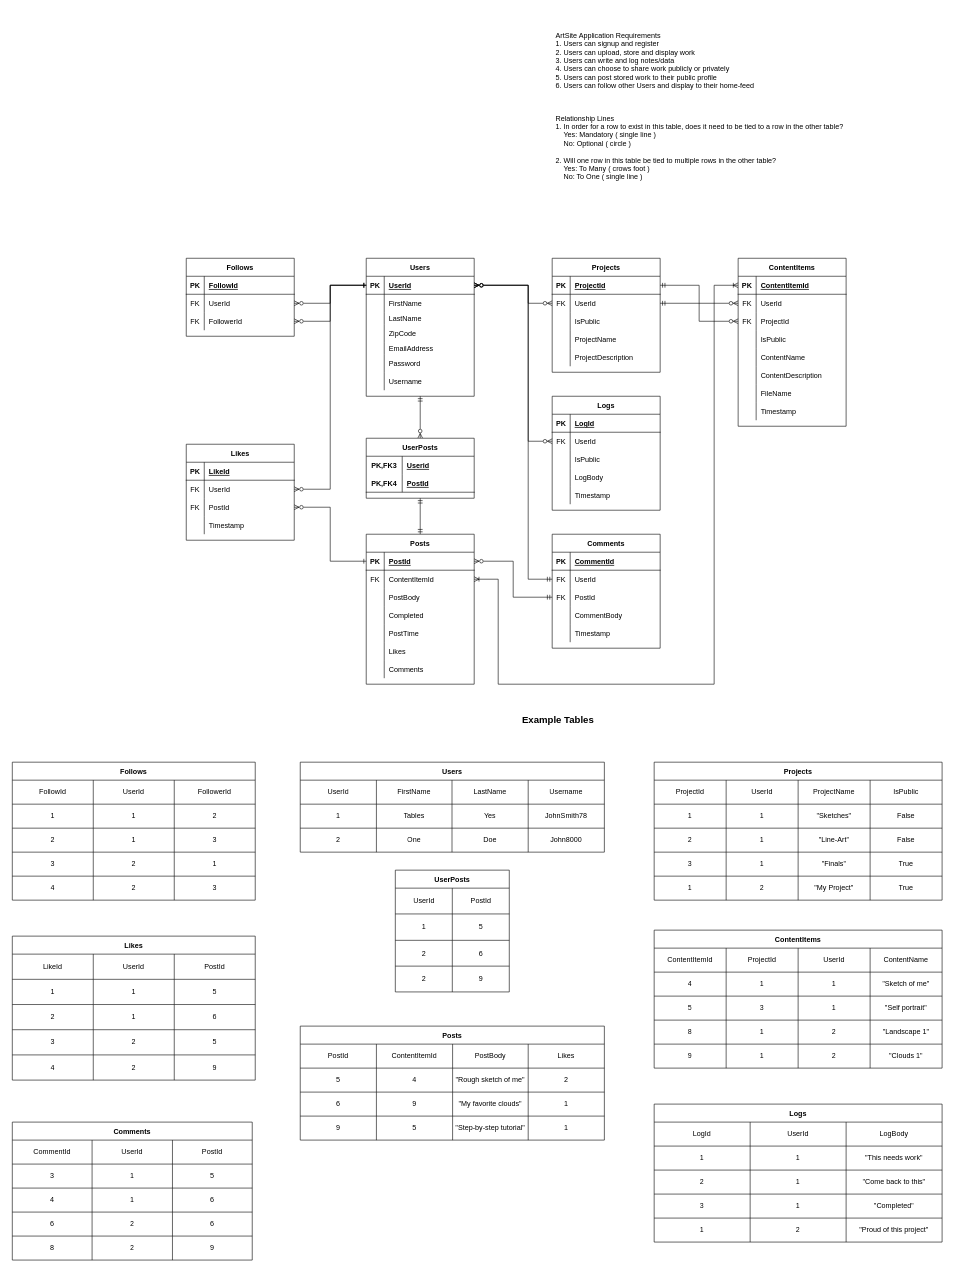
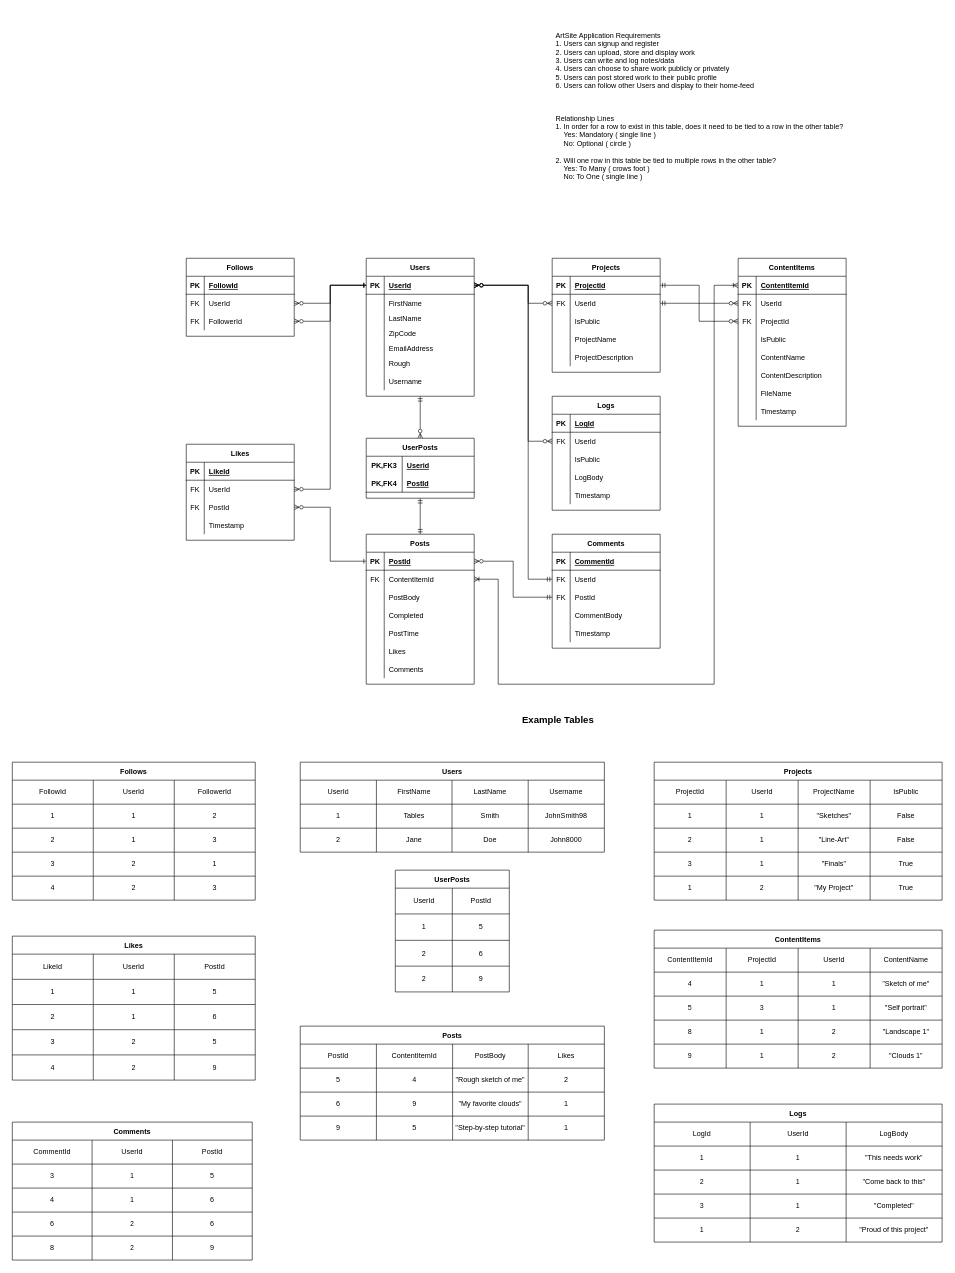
(405, 364) -> (399, 364)
(490, 816) -> (490, 816)
(566, 816) -> (566, 816)
(414, 840) -> (414, 840)
